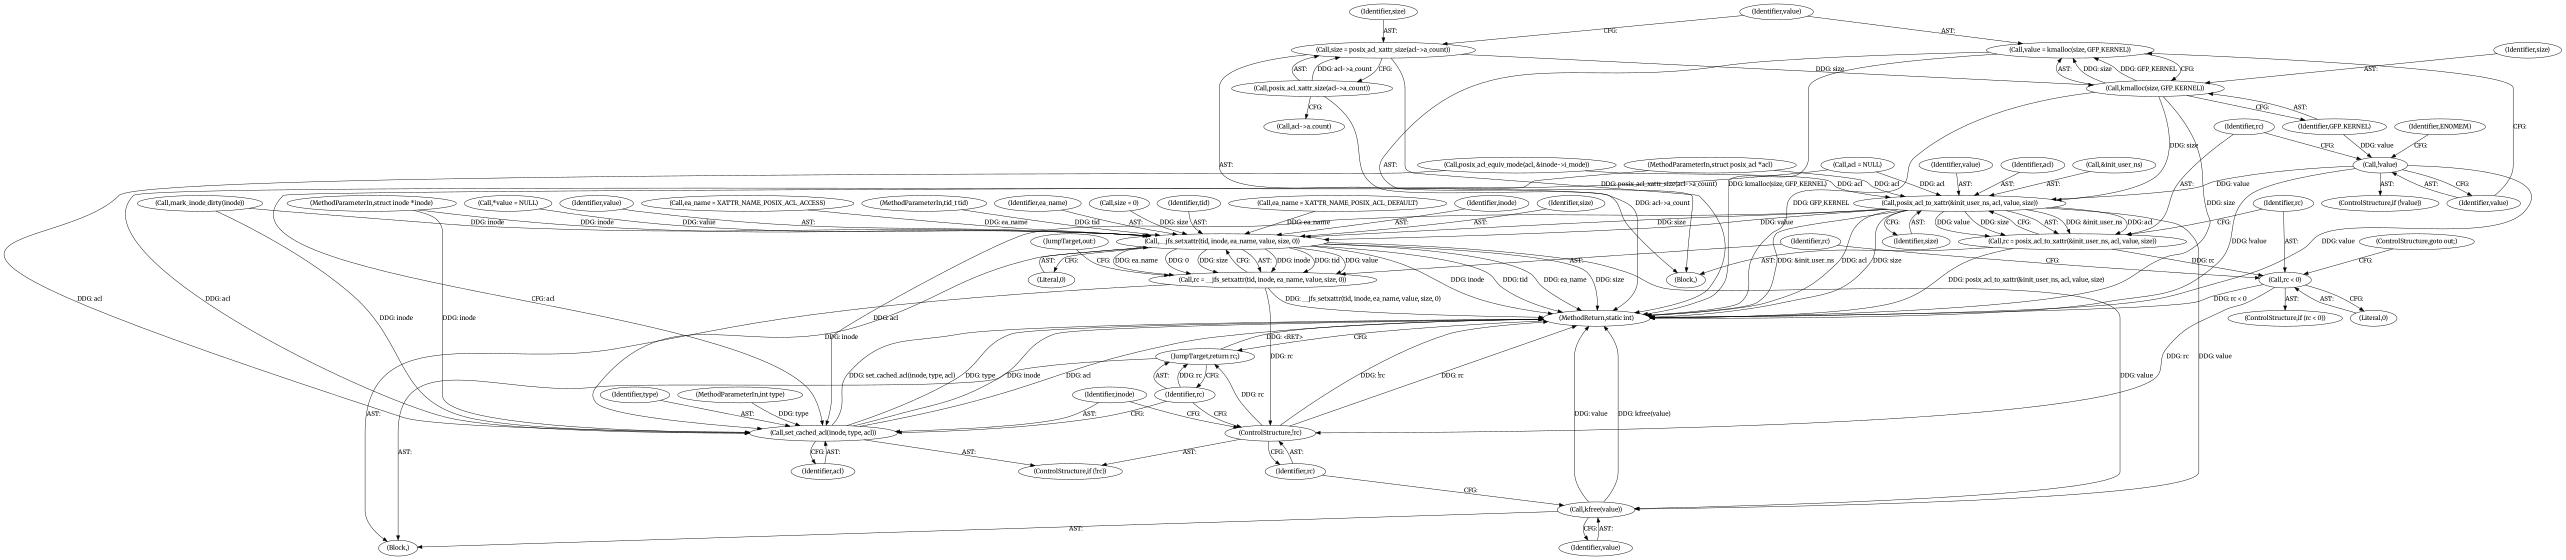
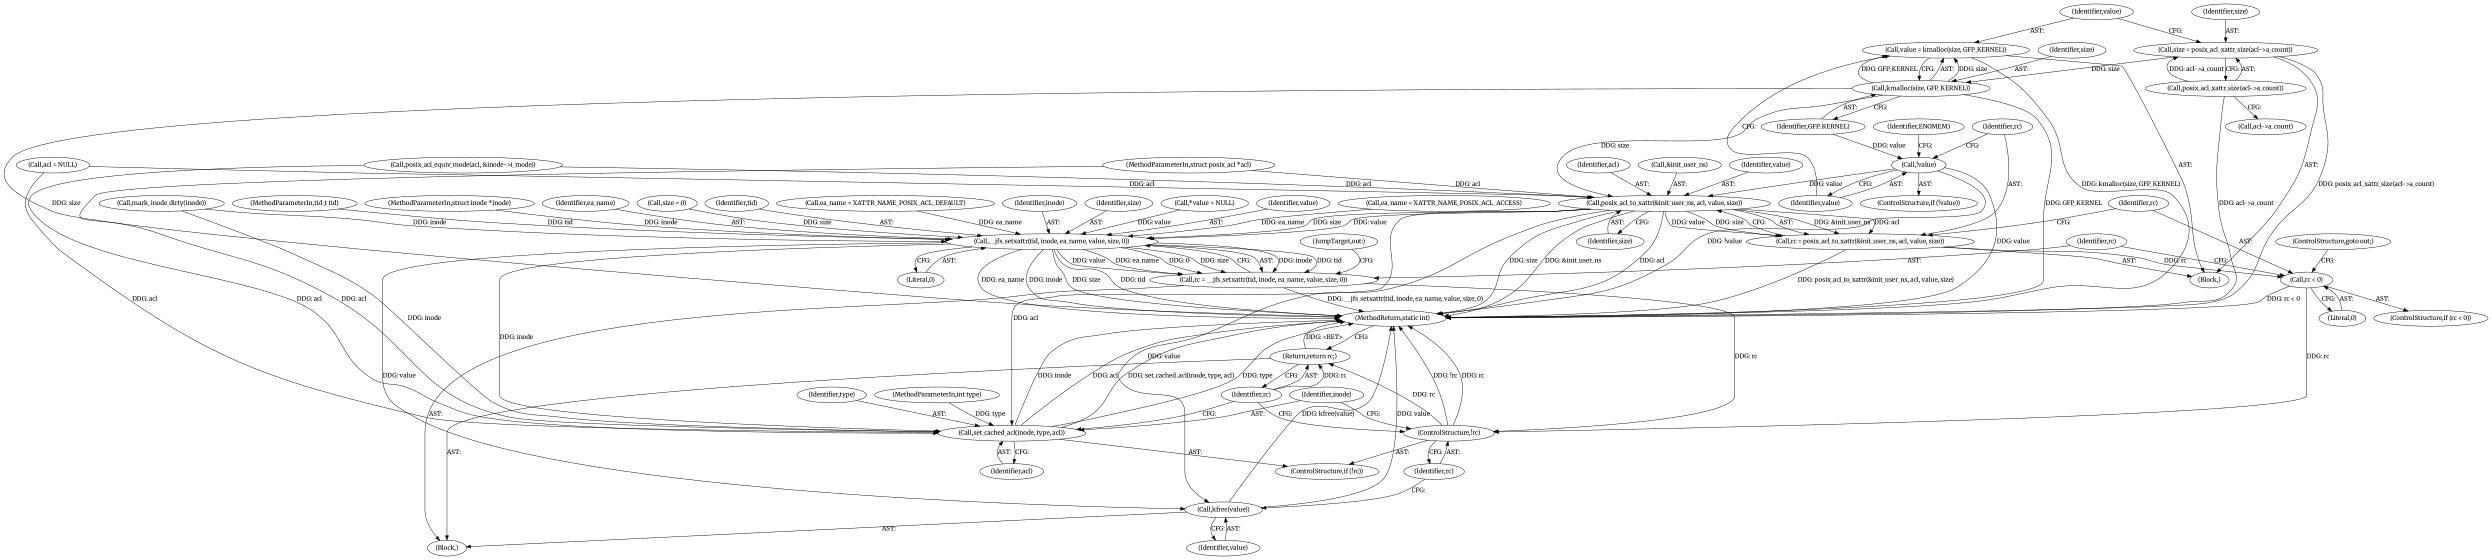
(543, 299) -> (145, 299)
(1205, 357) -> (1310, 357)
(490, 417) -> none
